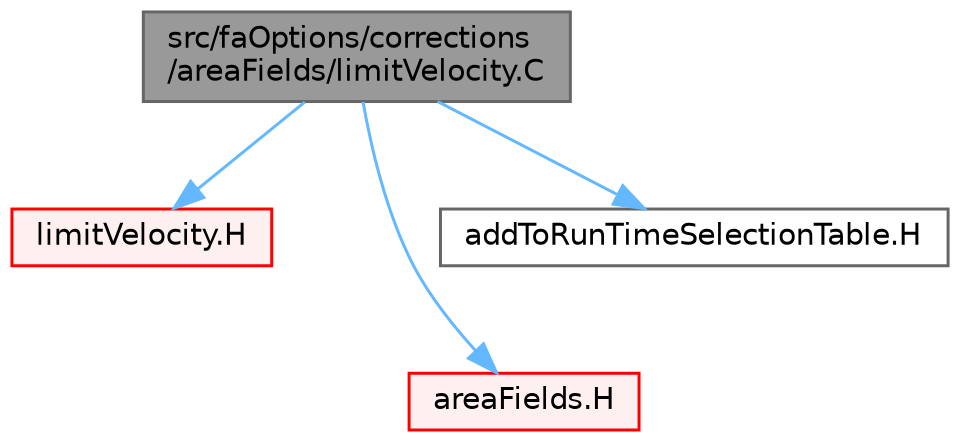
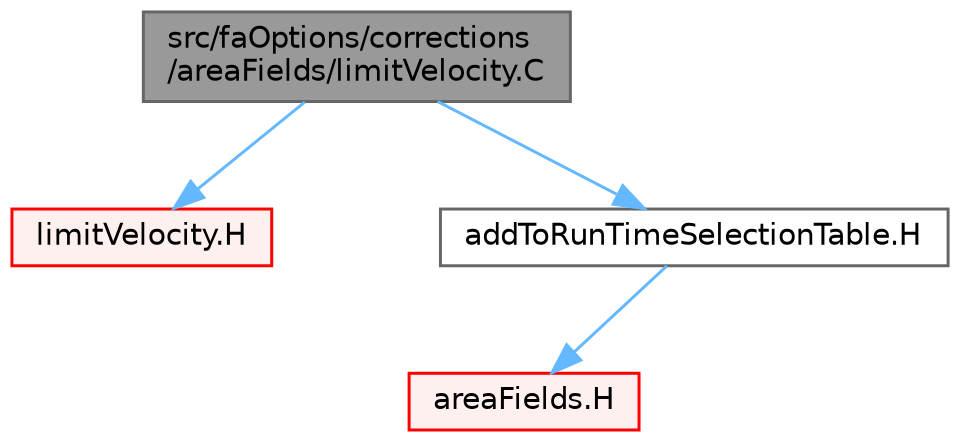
(400, 235) -> (621, 309)
